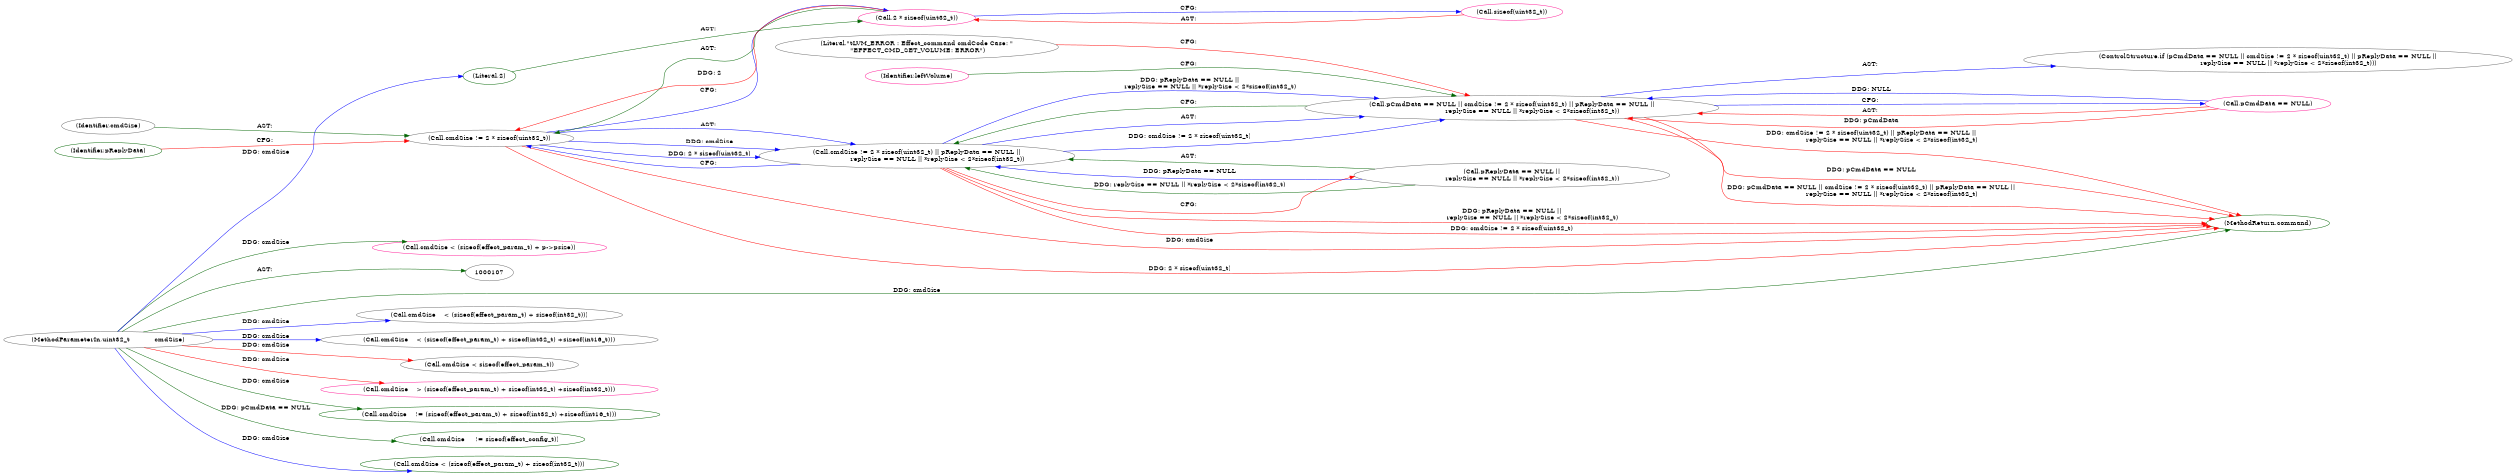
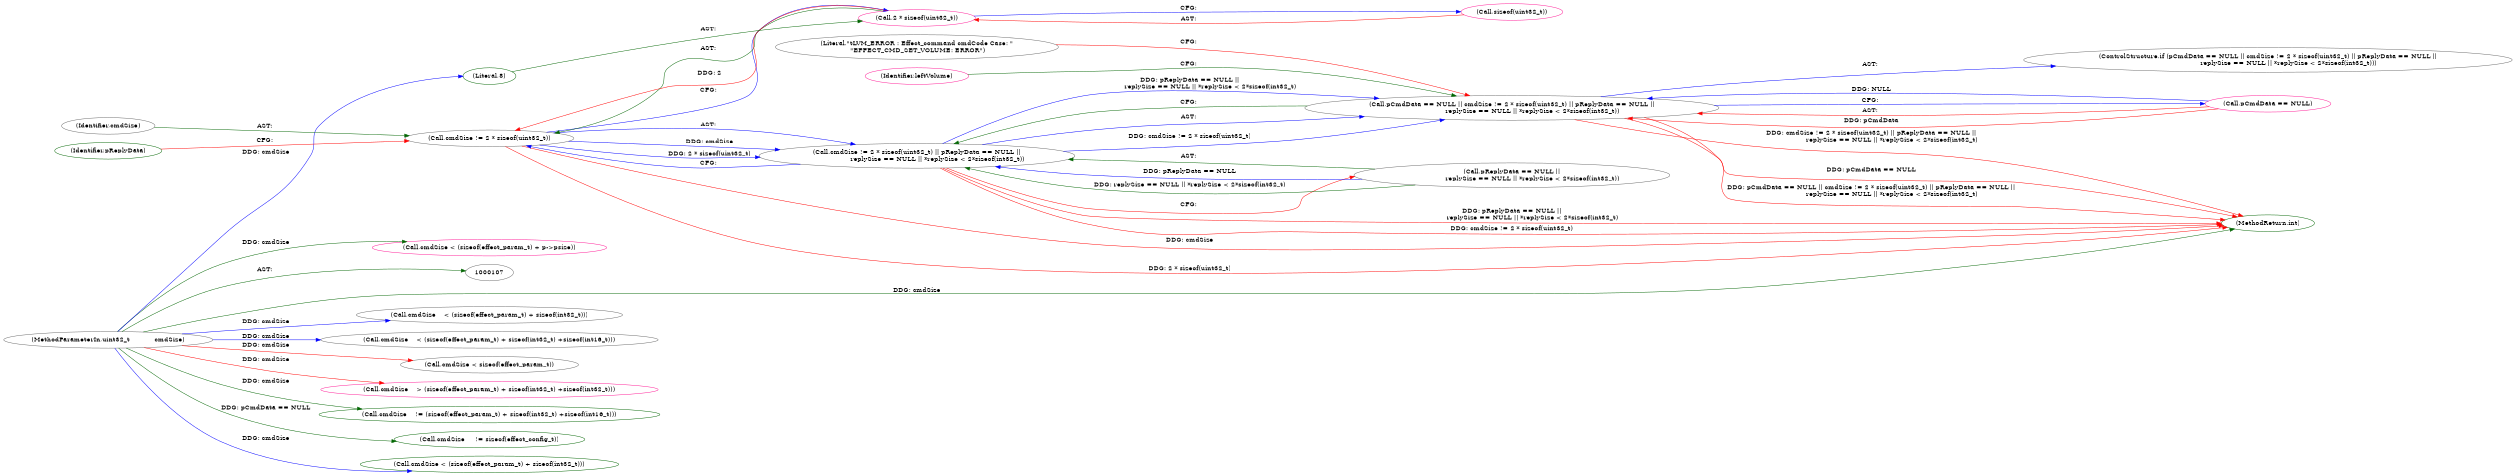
(489, 76) -> (489, 76)
(2268, 223) -> (2268, 223)
